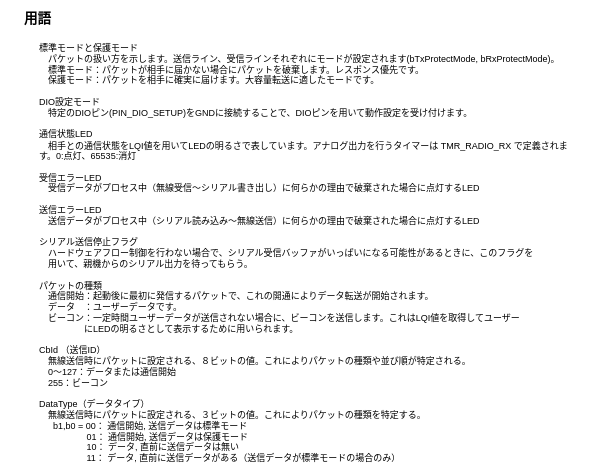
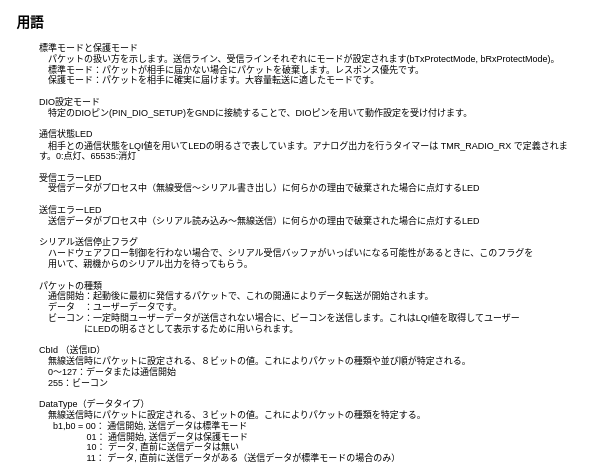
(38, 19) -> (30, 23)
